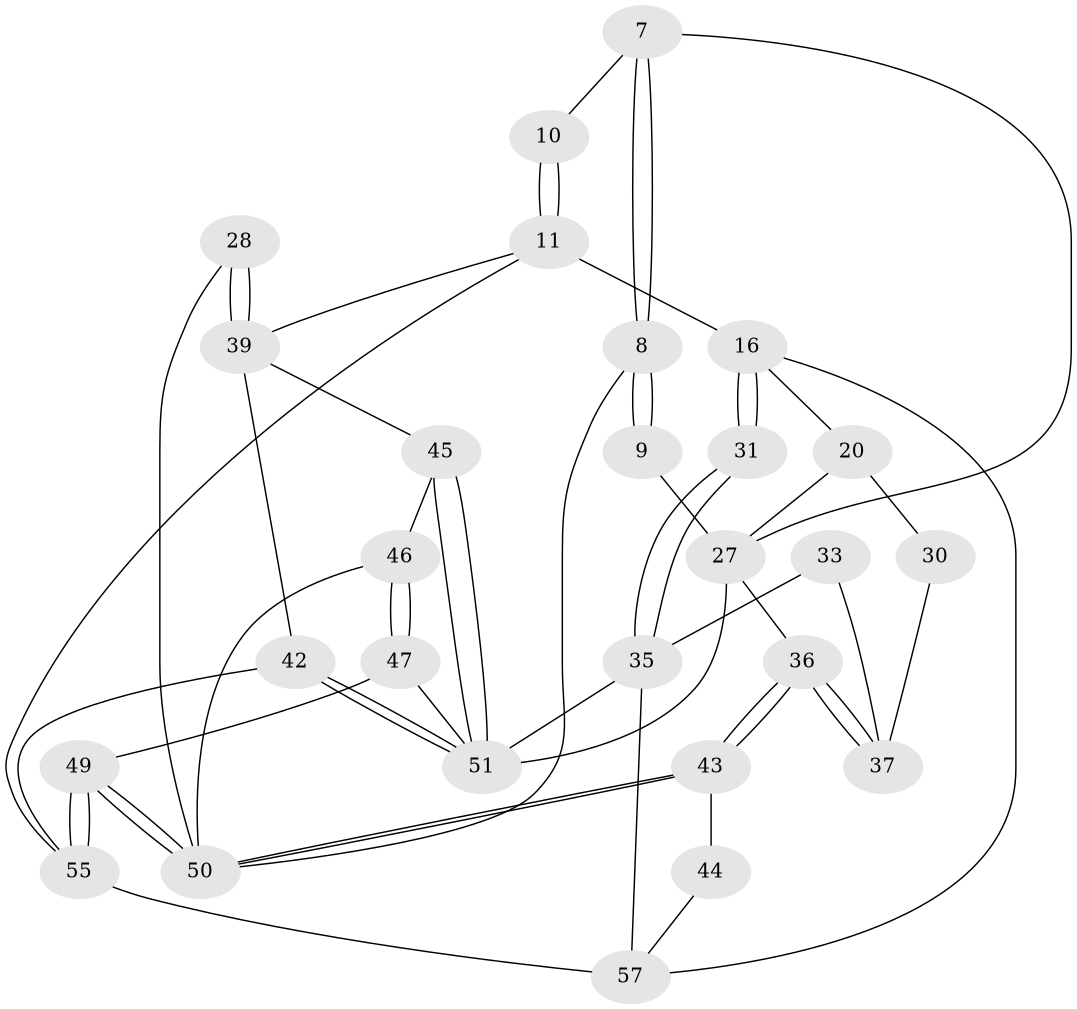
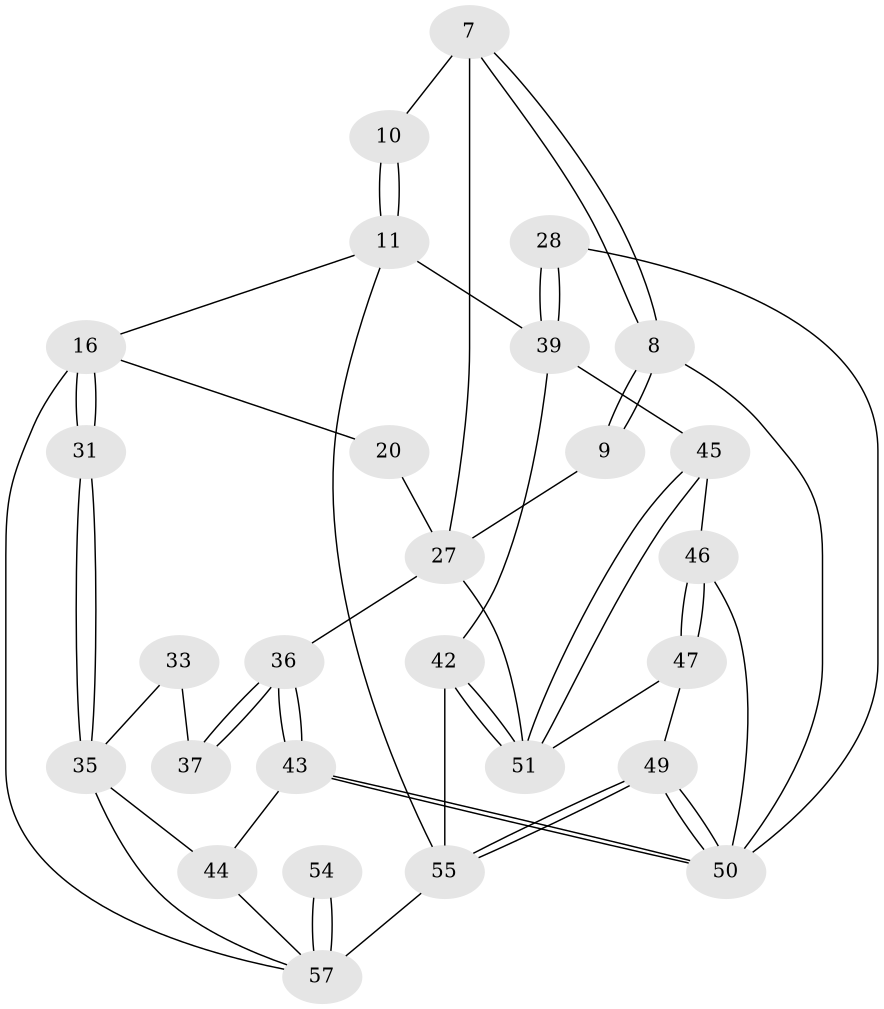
(936, 557) -> none
(554, 720) -> (152, 820)
none -> (322, 872)
